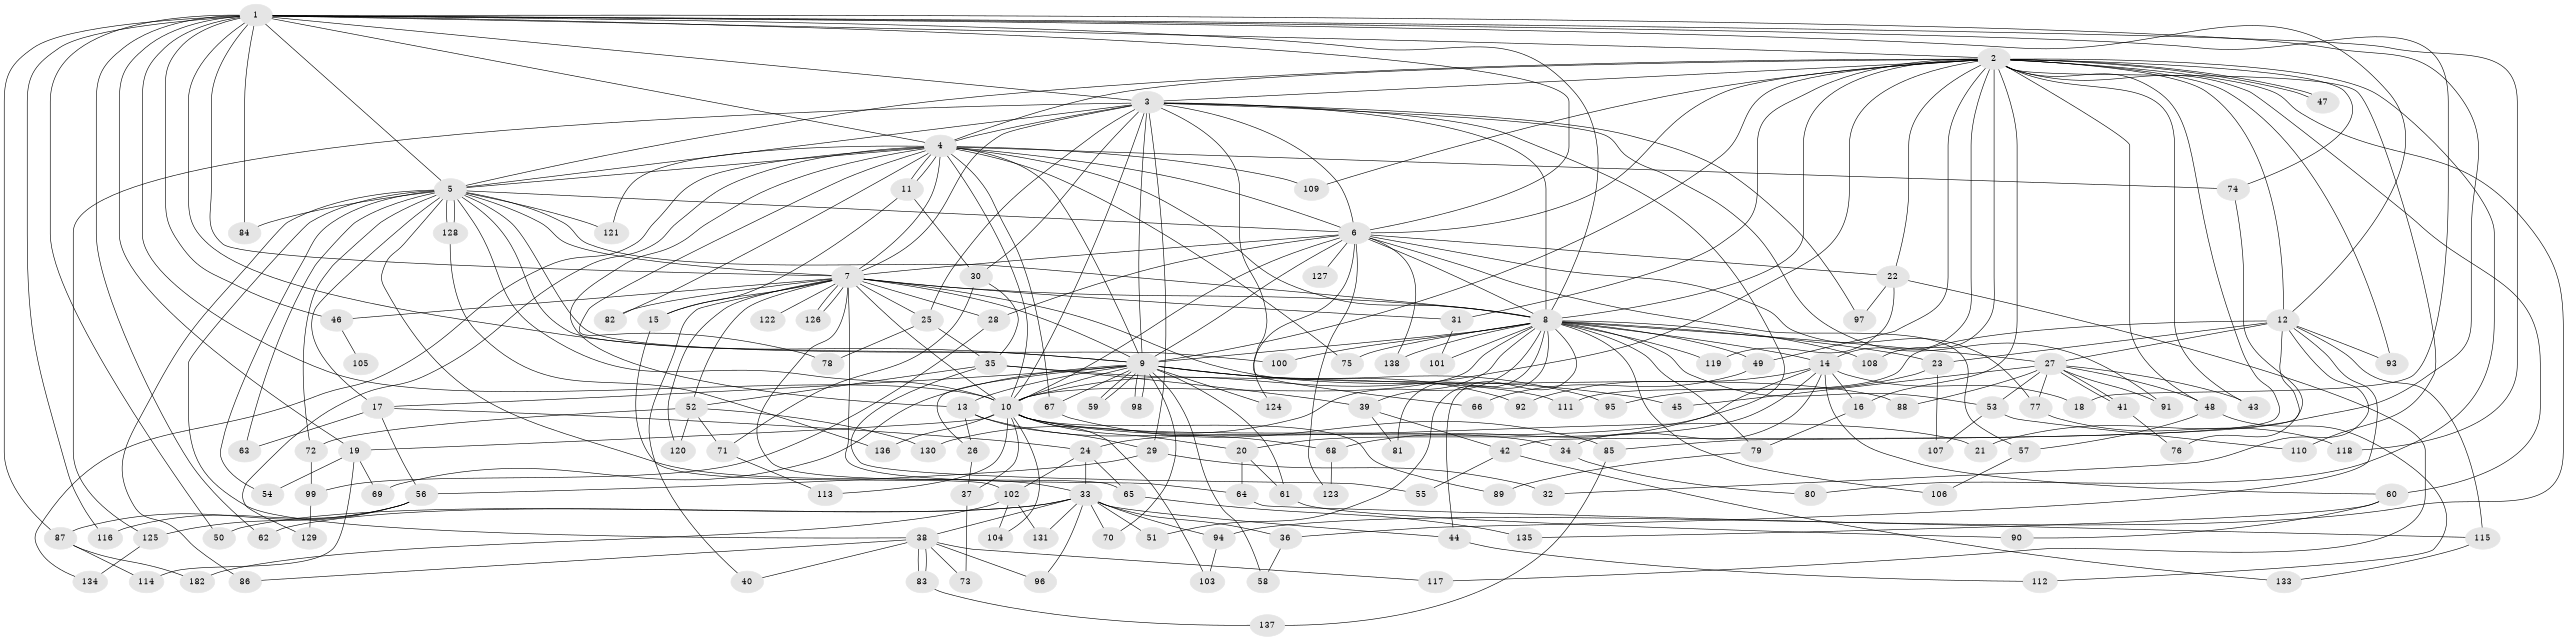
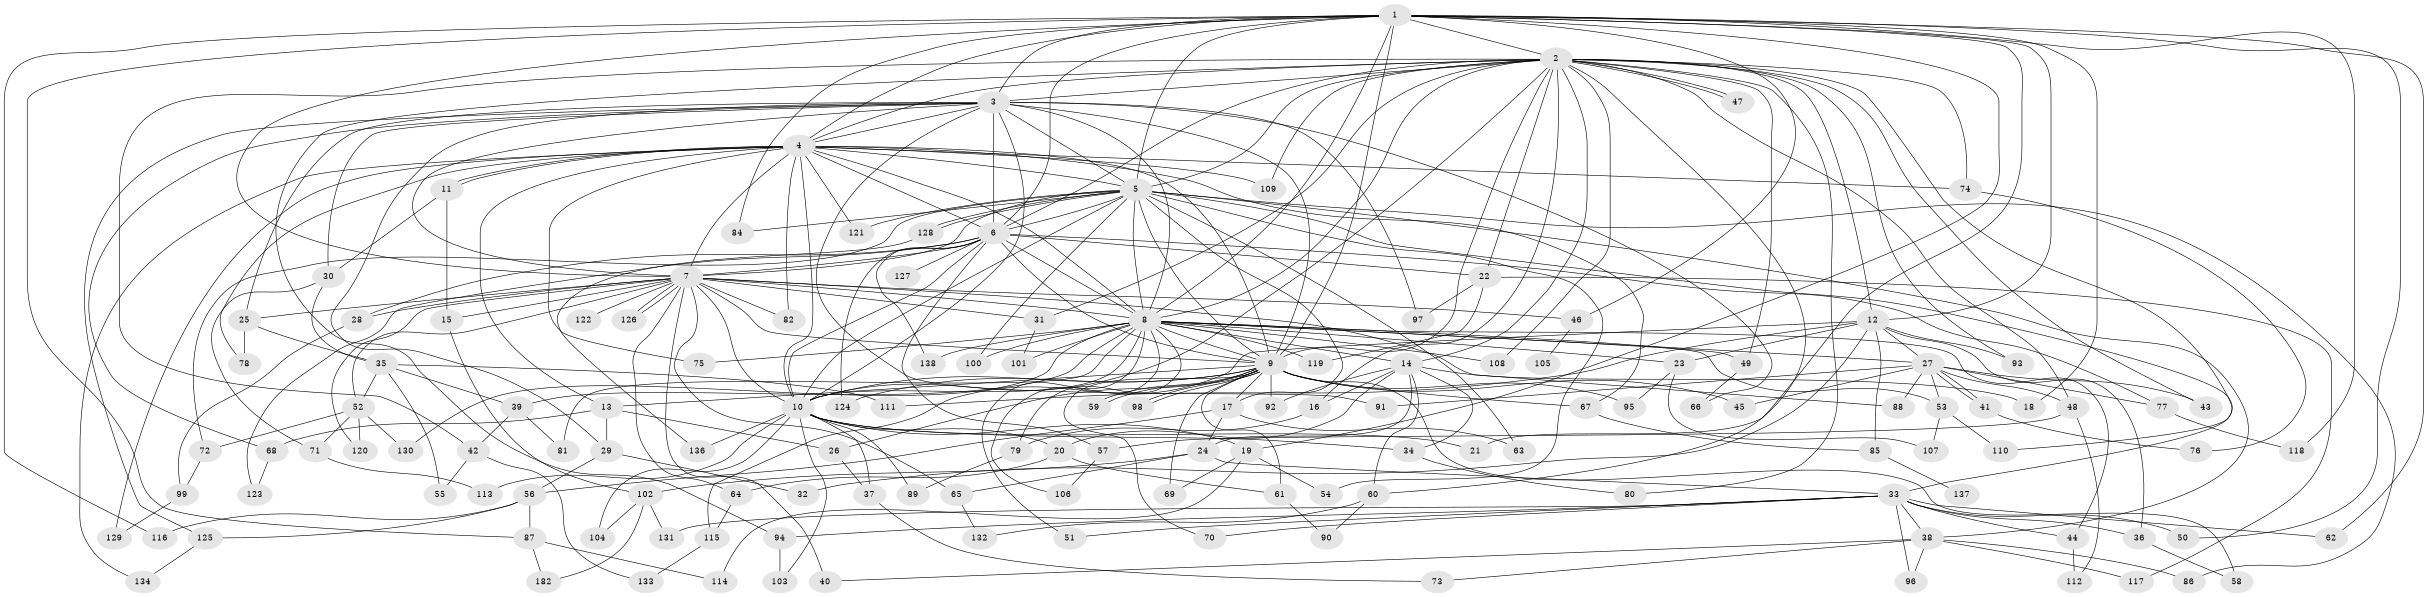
(434, 389) -> none
(1525, 538) -> (980, 538)
(922, 582) -> none
